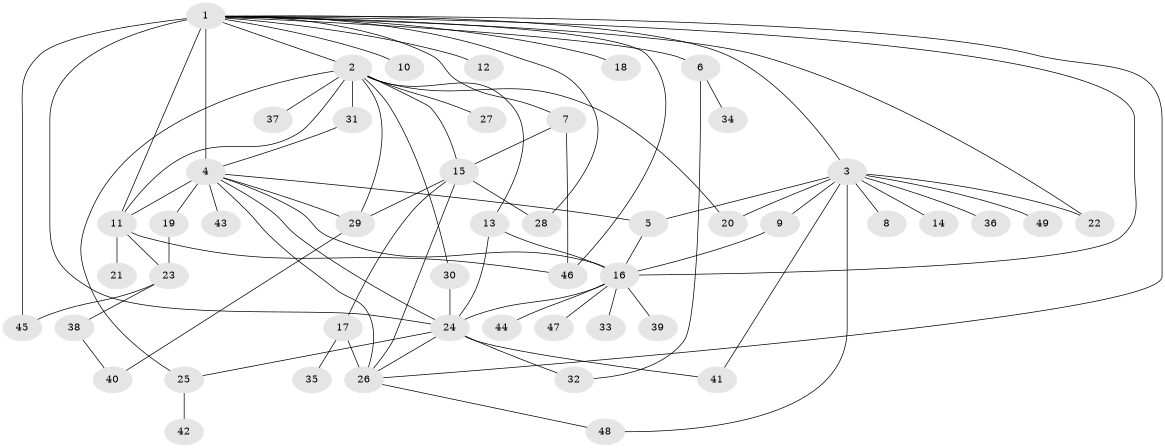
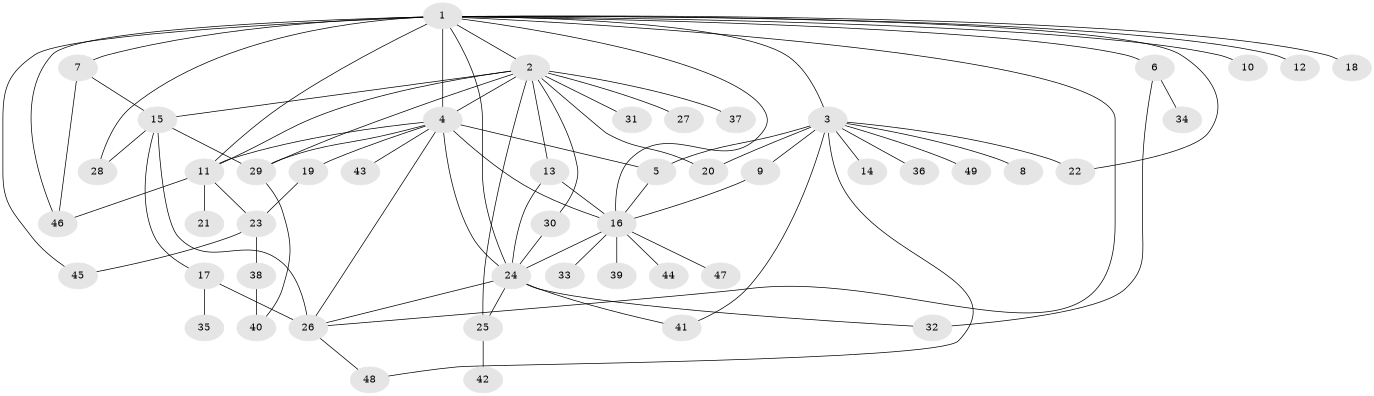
(280, 148) -> (486, 94)
